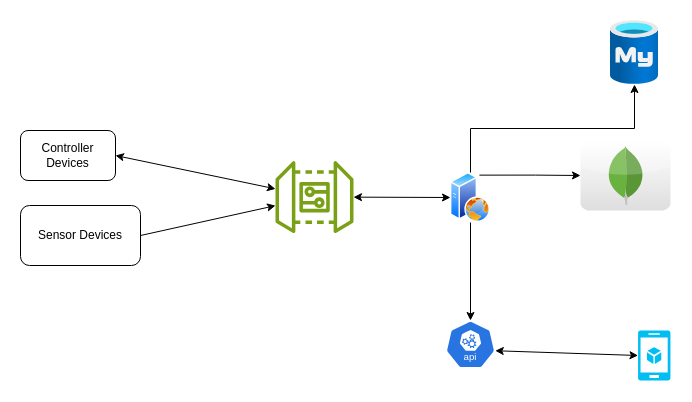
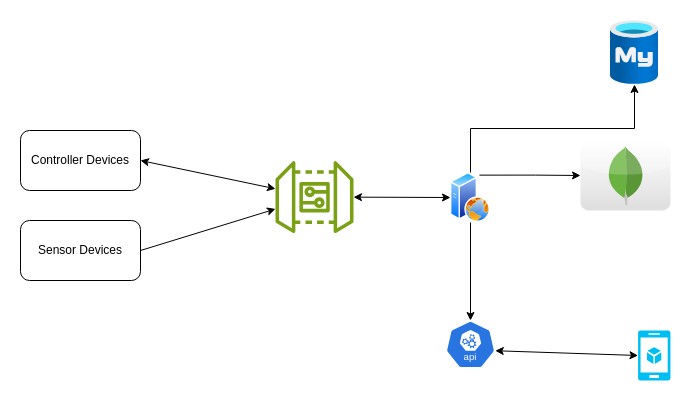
(68, 156) -> (81, 161)
(81, 236) -> (81, 251)
